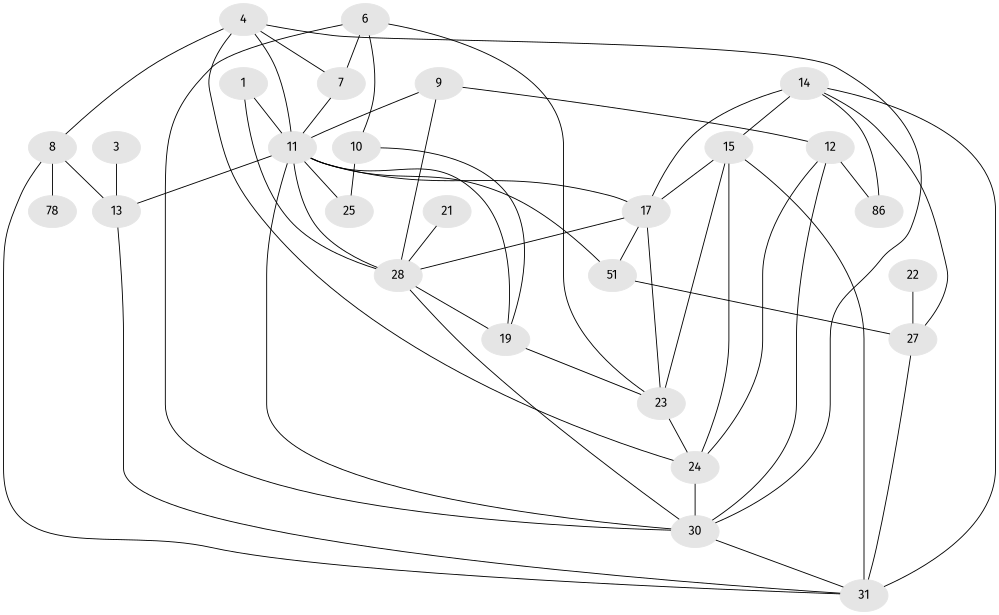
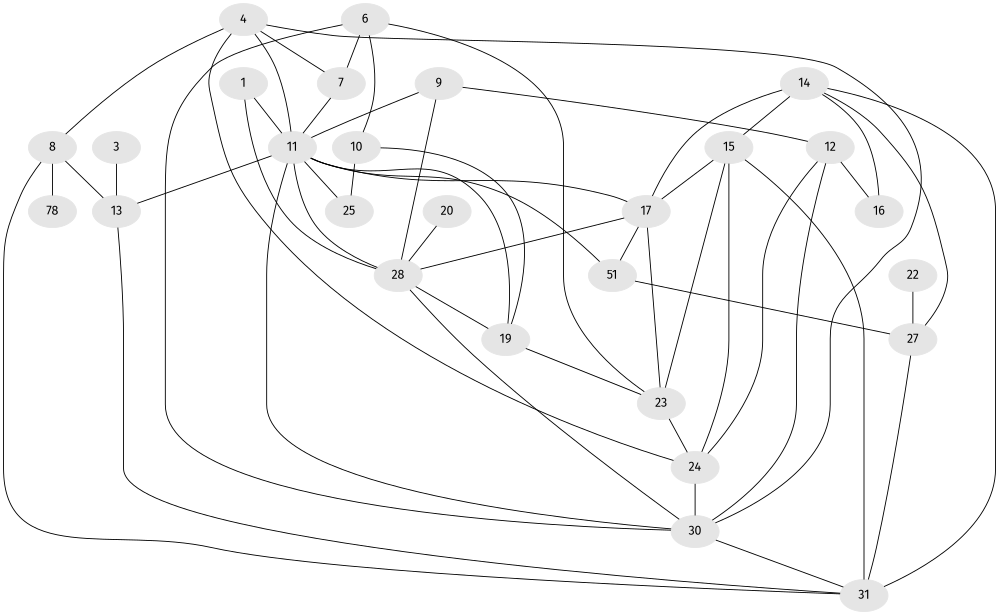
(447, 212) -> (447, 212)
(879, 212) -> (879, 212)
